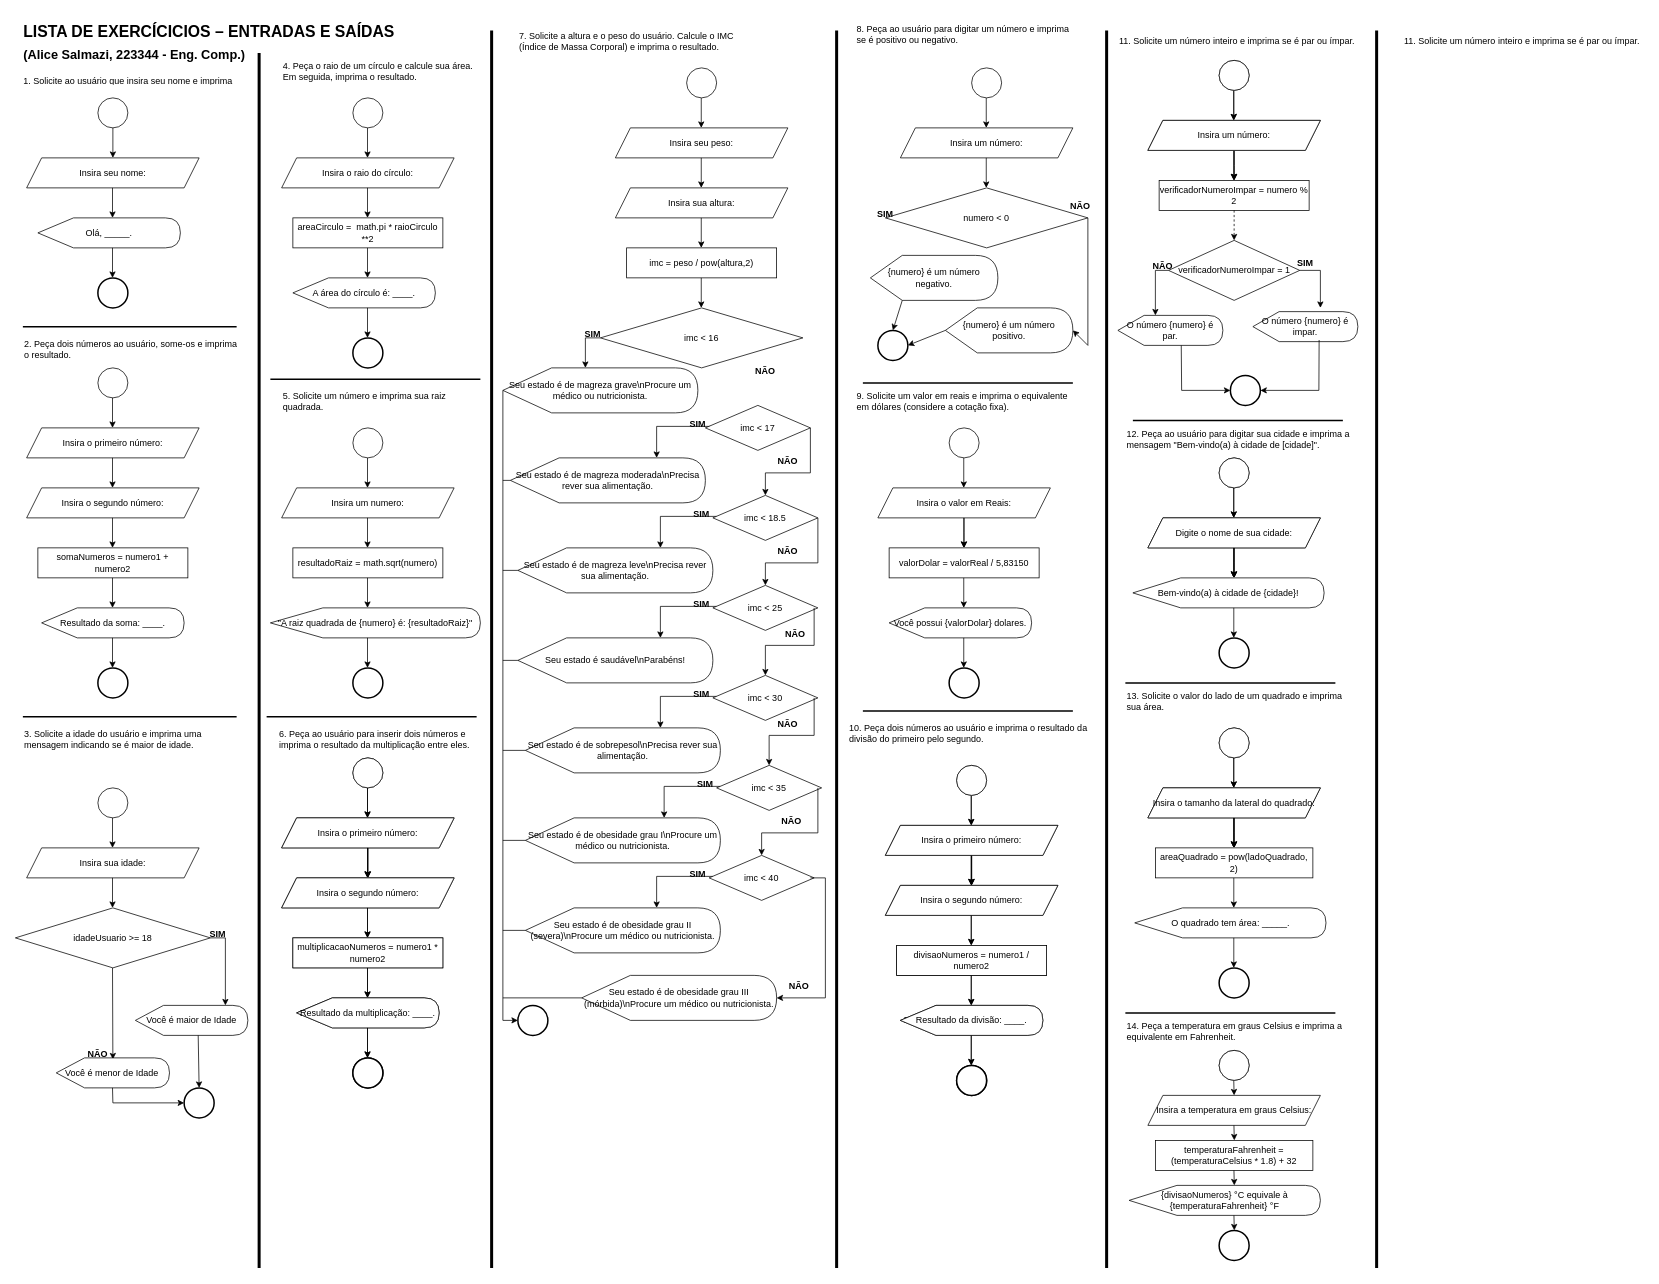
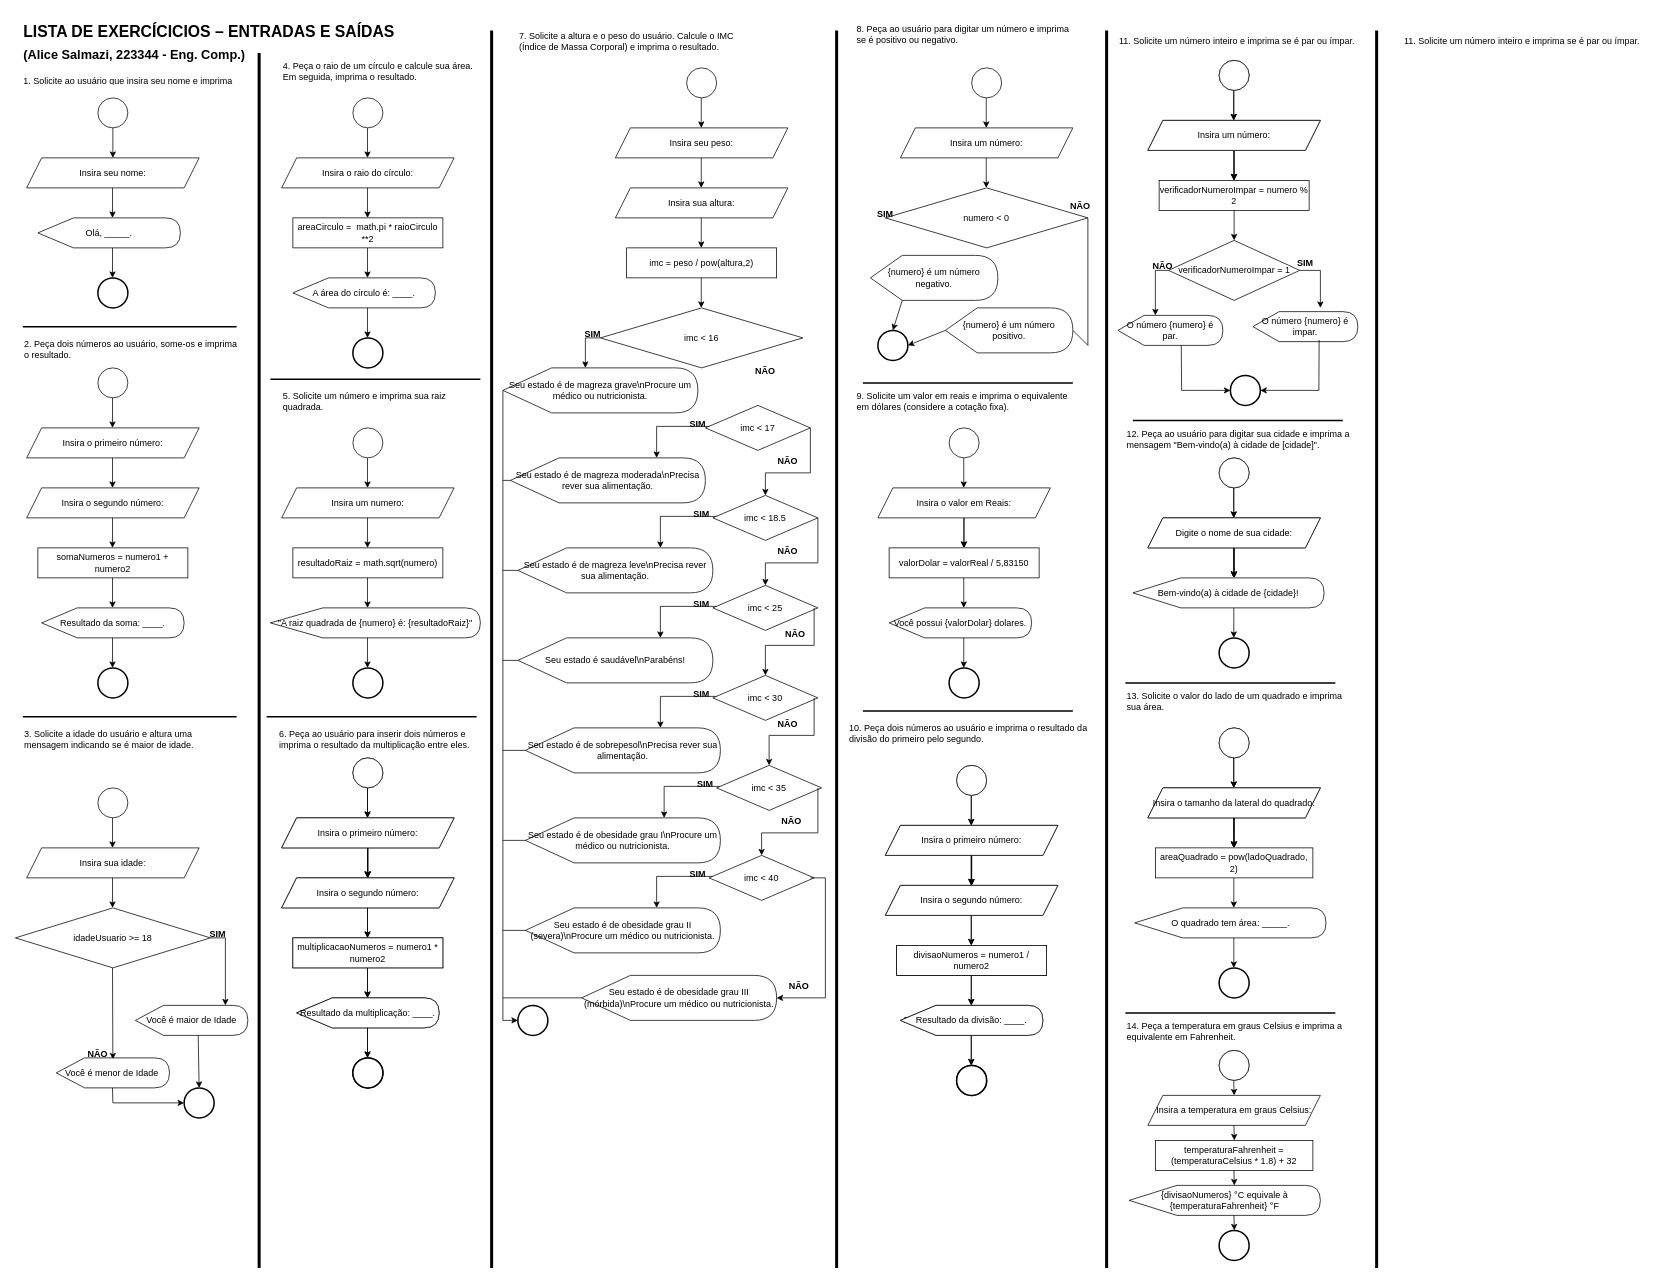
(1234, 222) -> (1234, 222)
(1077, 334) -> (1076, 333)
(117, 739) -> (115, 739)
